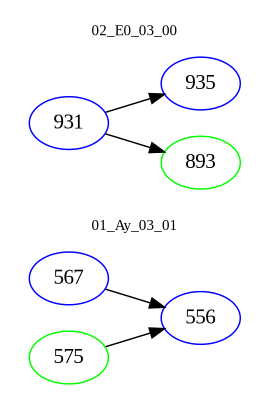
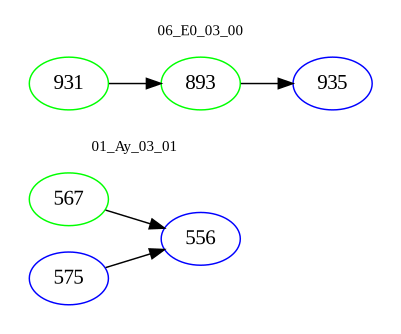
(135, 32) -> (201, 32)
(128, 105) -> (260, 84)
(69, 123) -> (69, 84)
(69, 278) -> (69, 199)
(69, 358) -> (69, 278)
